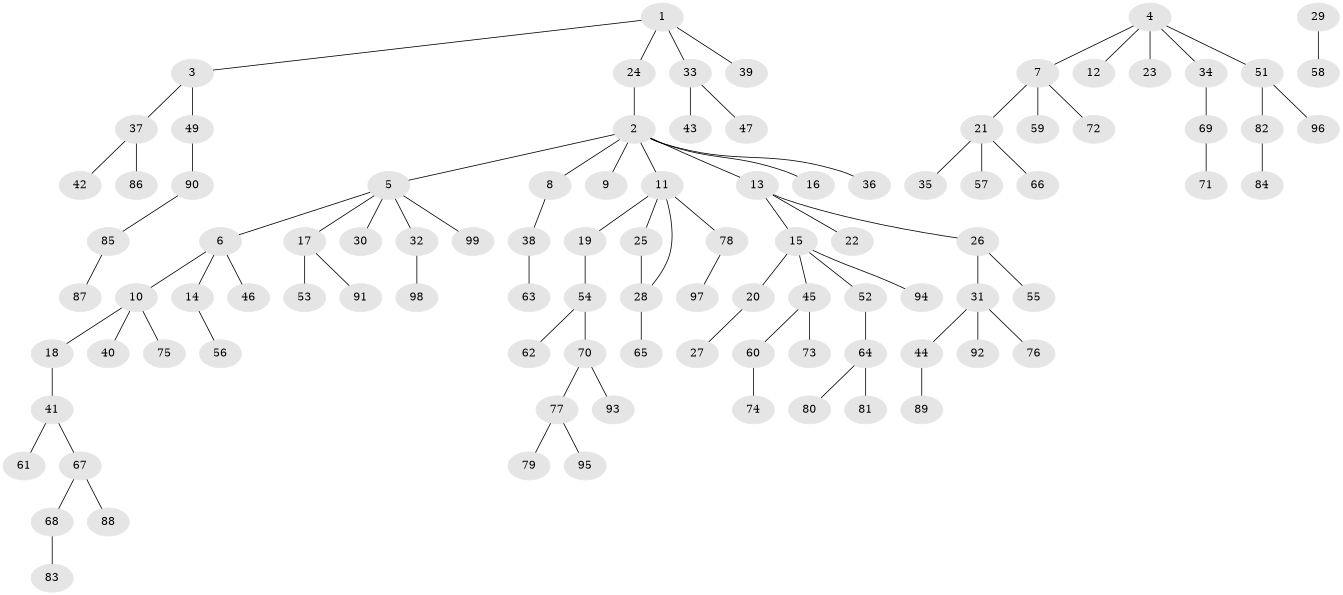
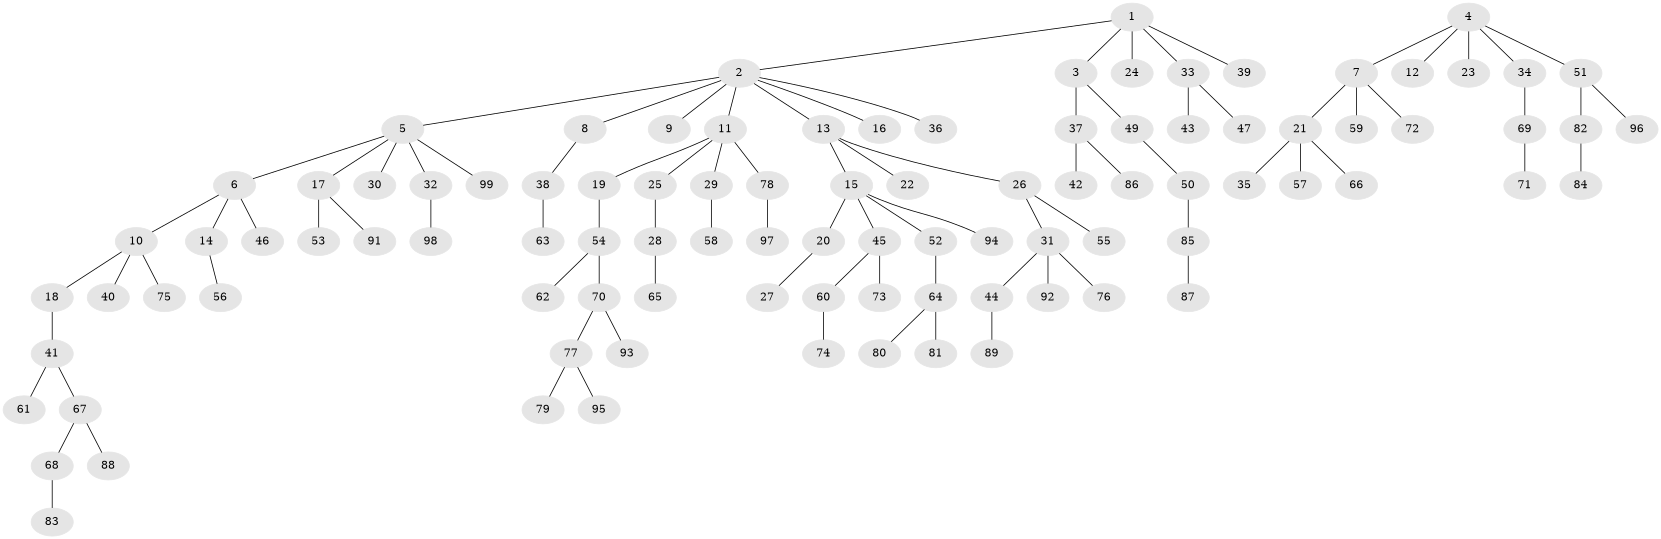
(634, 101) -> (936, 45)
(192, 185) -> (1188, 185)
(671, 245) -> (718, 157)
